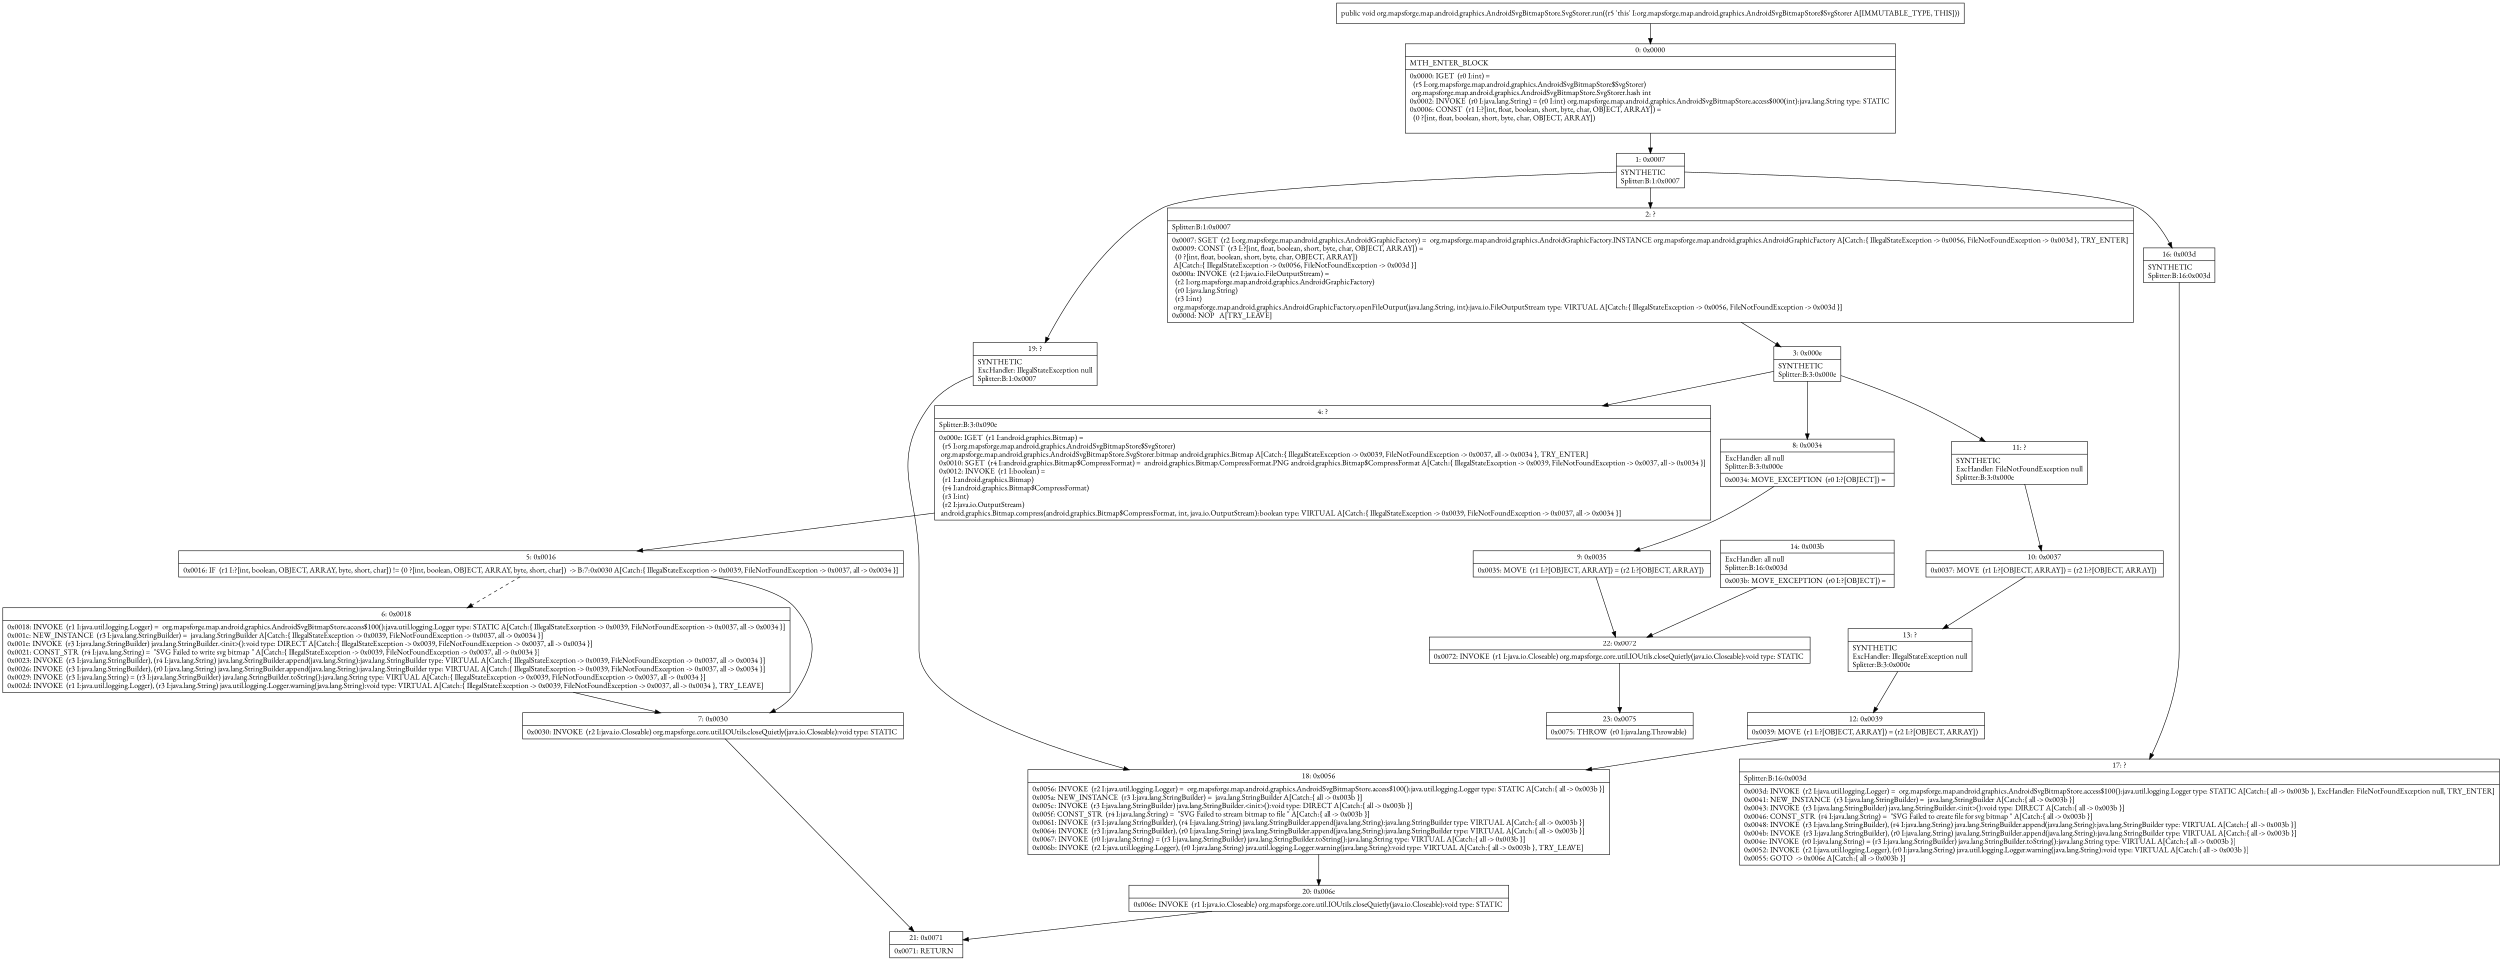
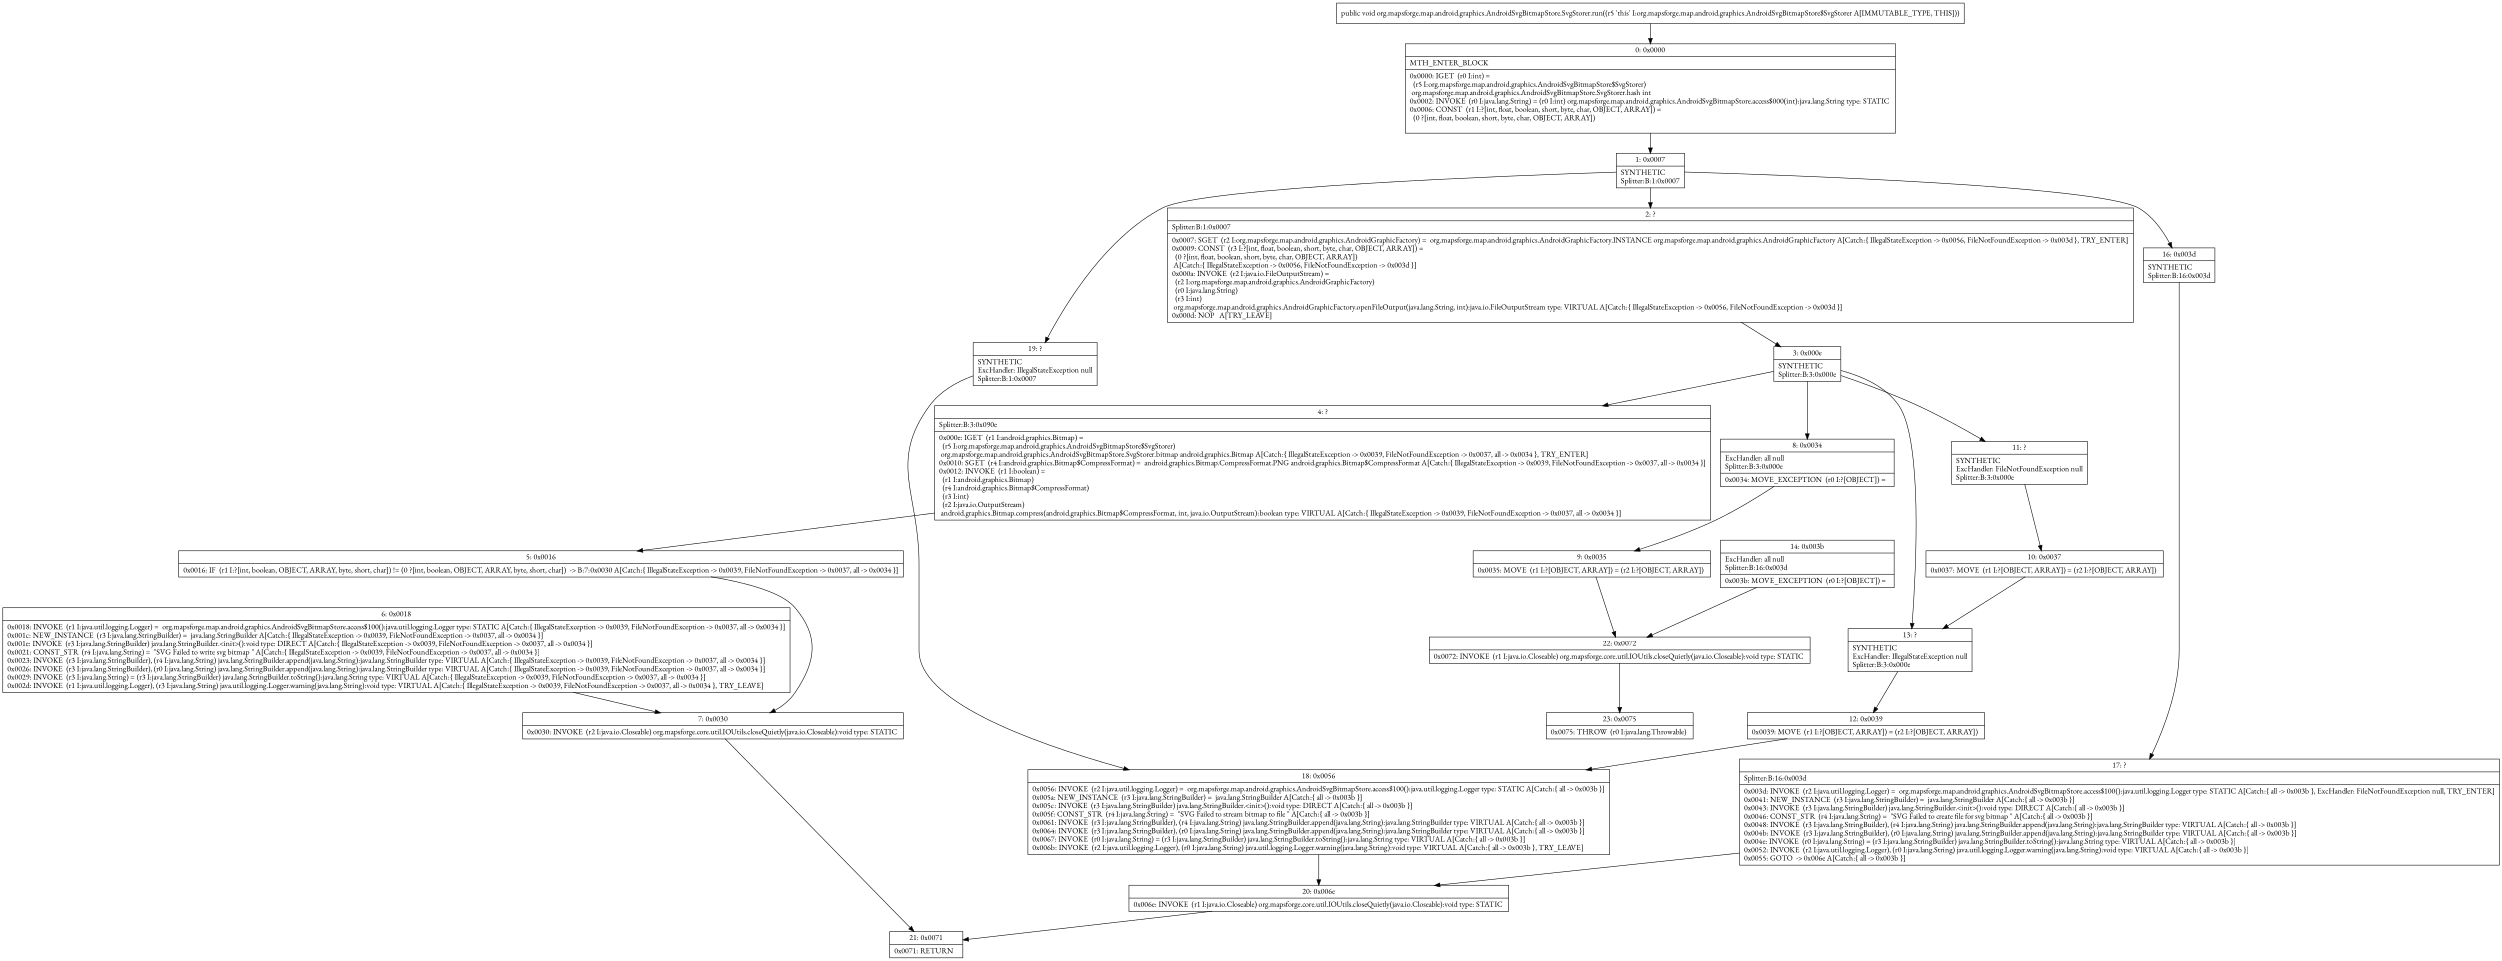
none -> (1915, 479)
(496, 591) -> none
none -> (1590, 869)
